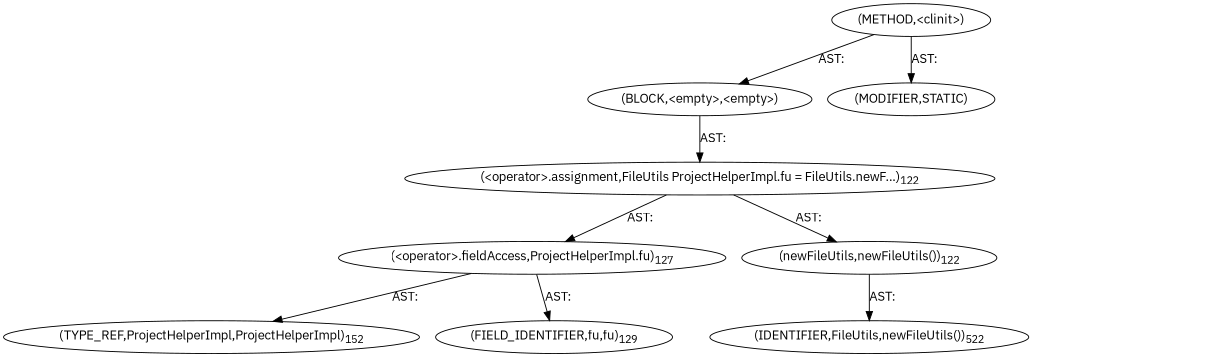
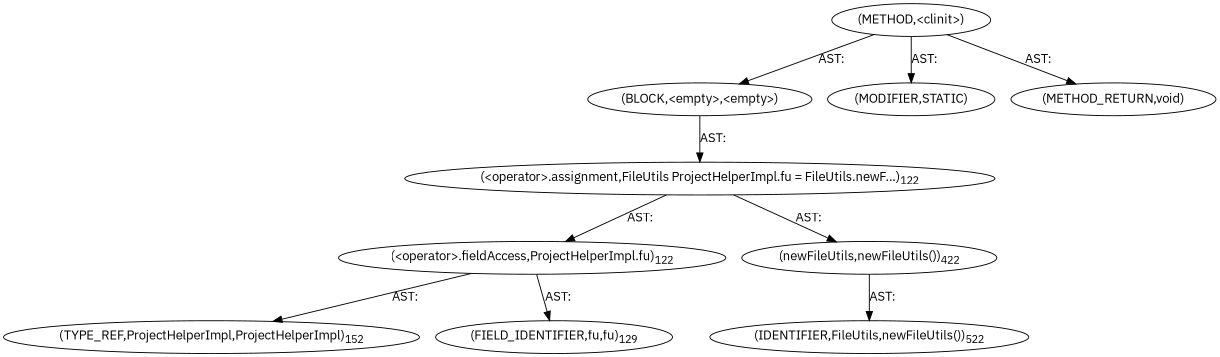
none -> (1113, 99)
(664, 256) -> (664, 256)
(950, 256) -> (950, 256)
